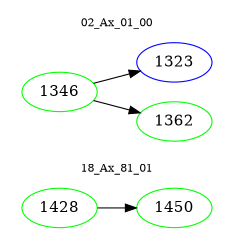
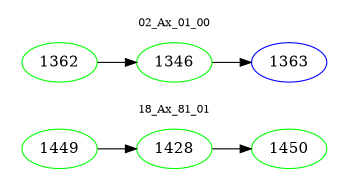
(174, 62) -> (289, 62)
(112, 105) -> (111, 62)
none -> (60, 149)
